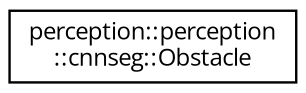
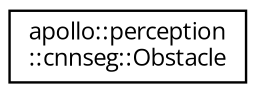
(153, 47) -> (128, 47)
